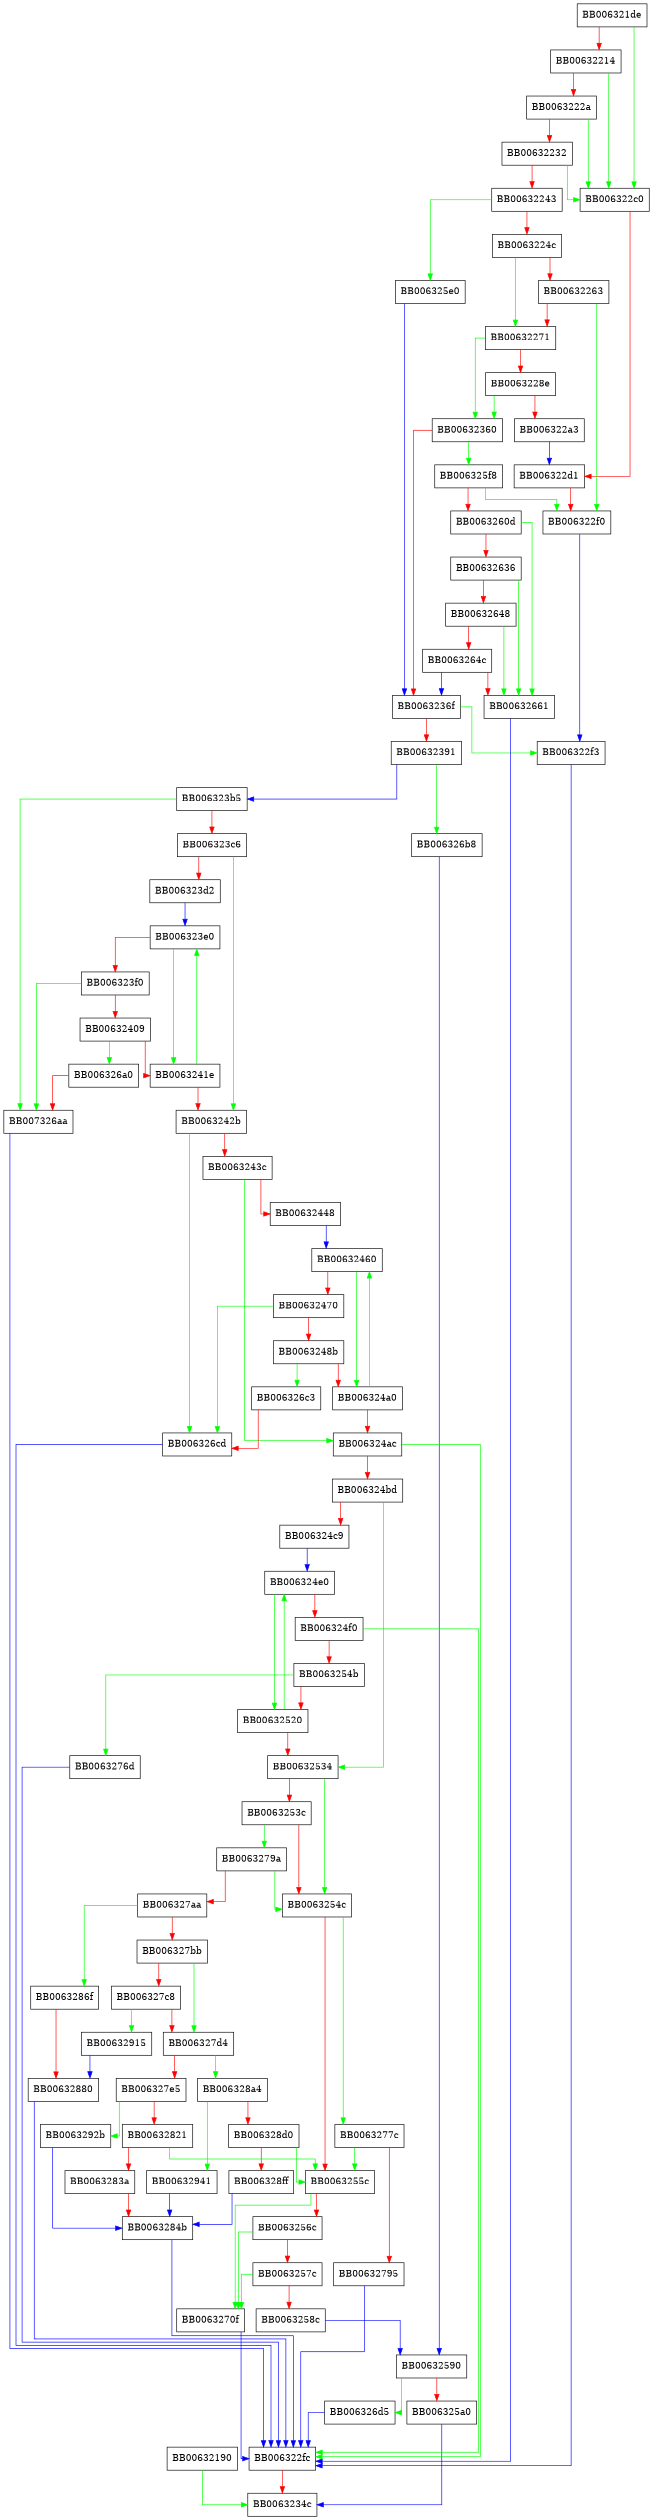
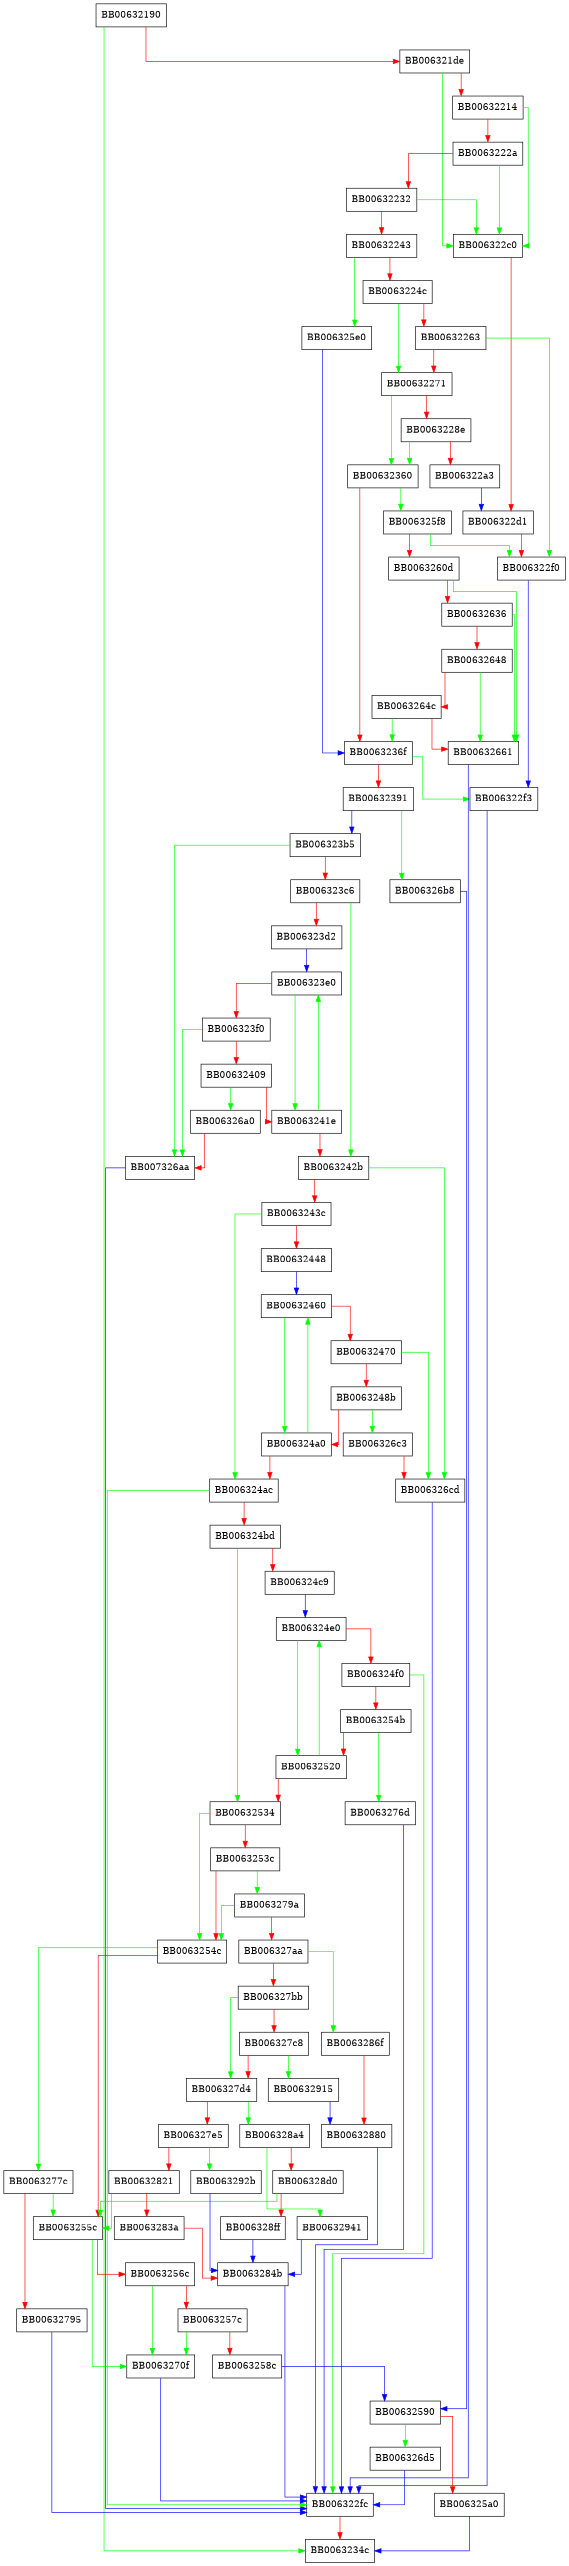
none -> (252, 61)
(441, 681) -> (392, 727)
